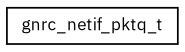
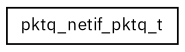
(92, 26) -> (92, 26)
